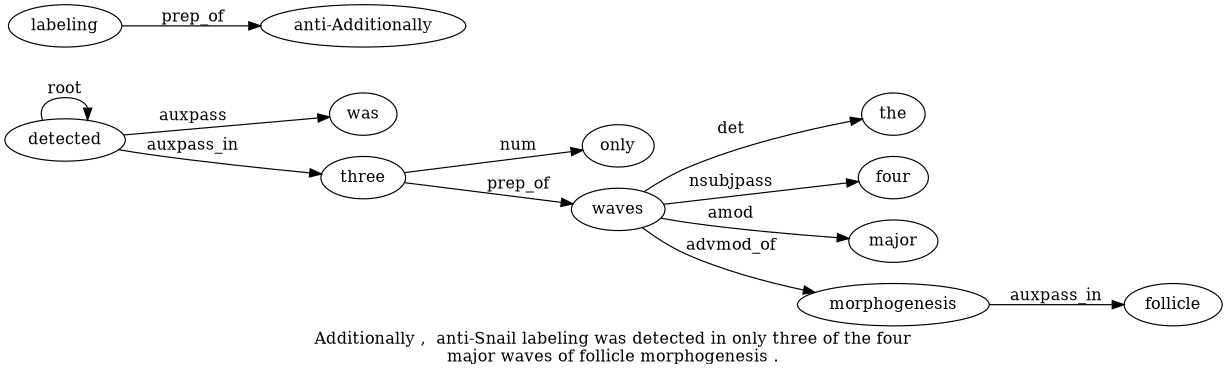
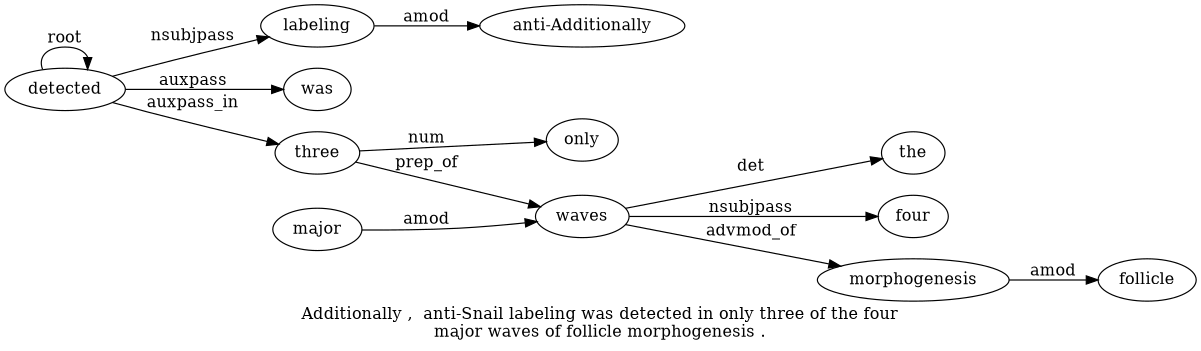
(193, 17) -> (427, 17)
none -> (185, 57)
(749, 230) -> (444, 229)
(1057, 296) -> (1054, 271)
